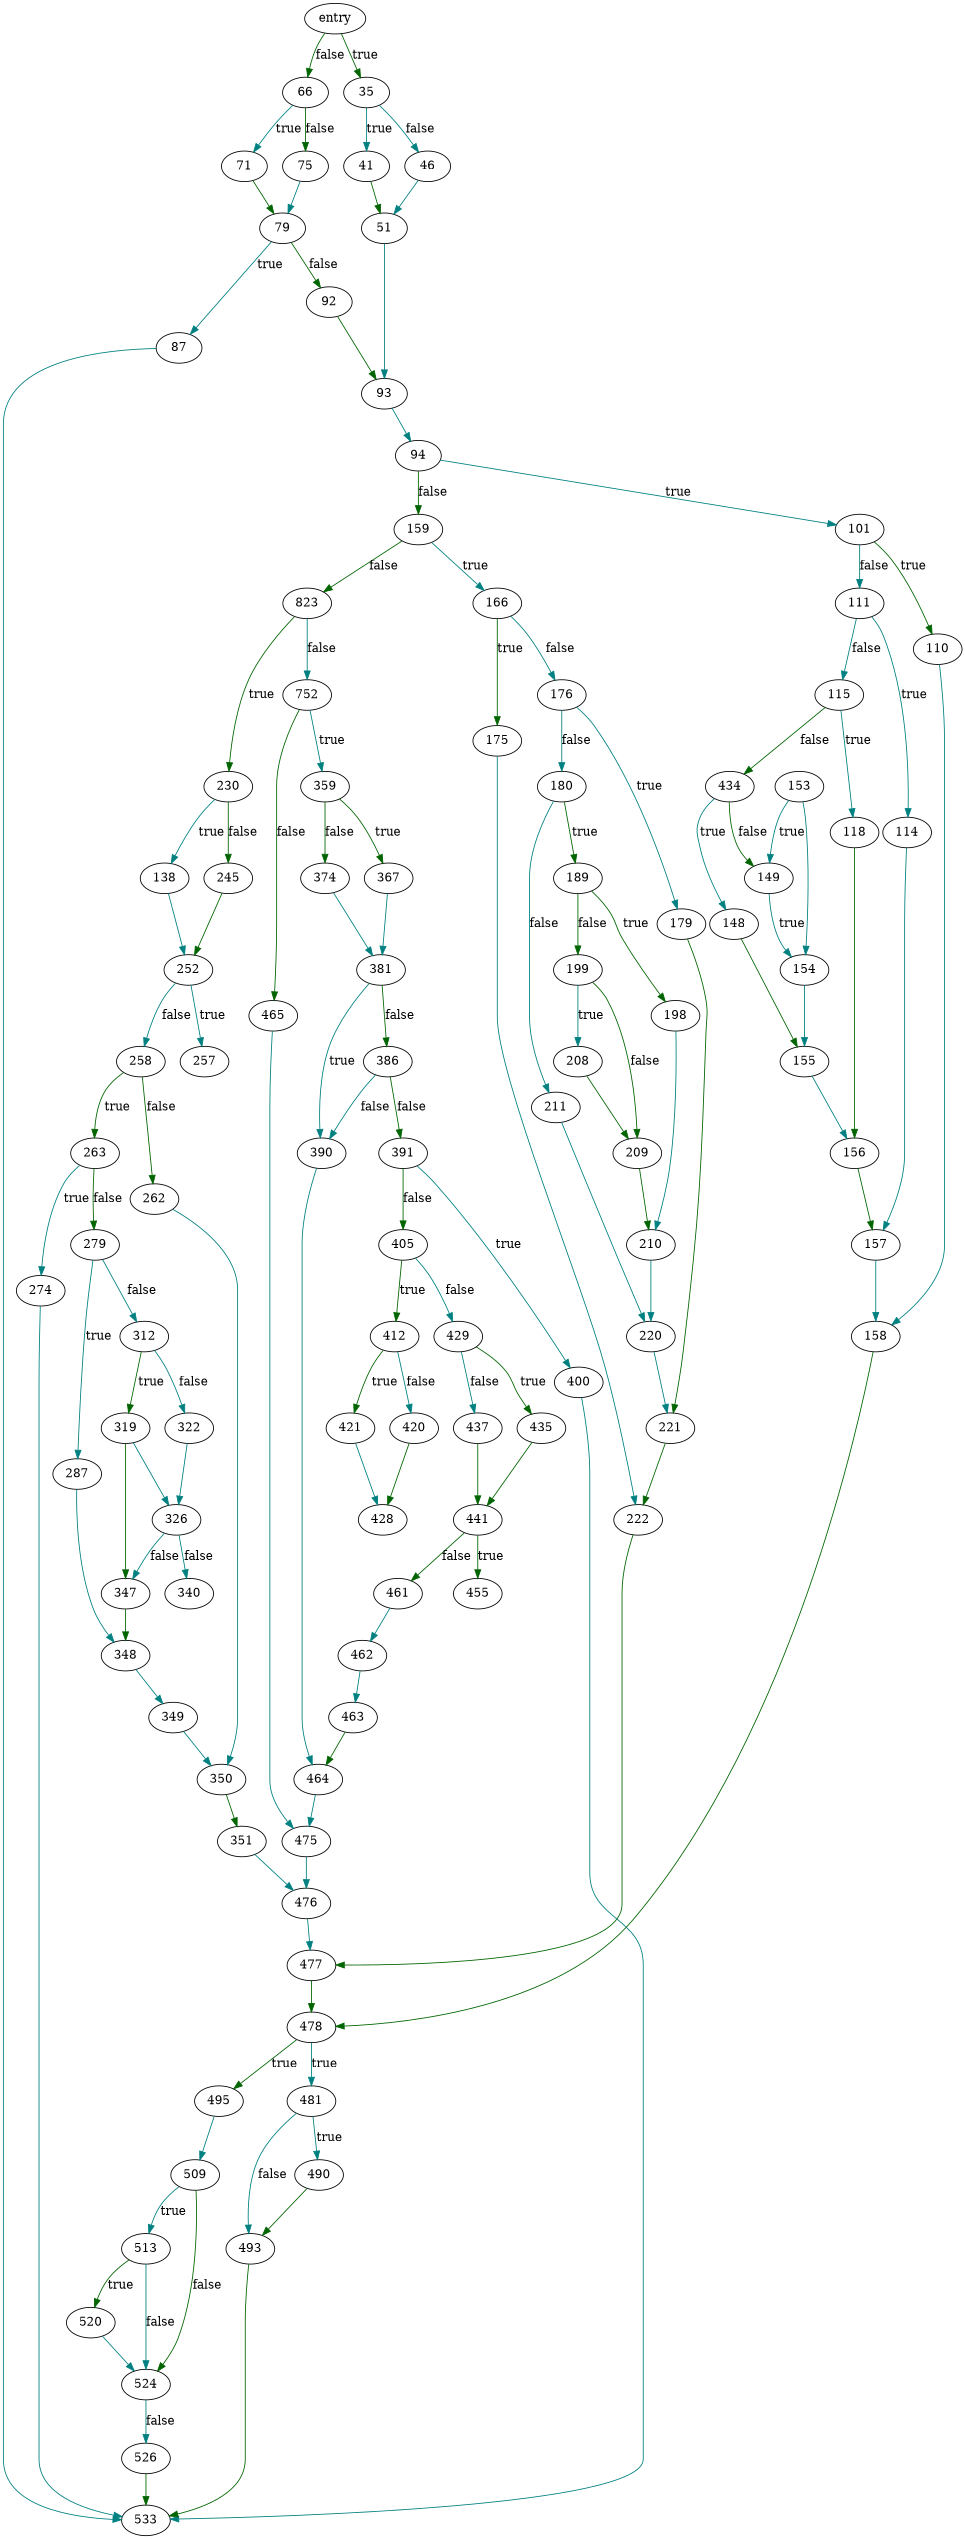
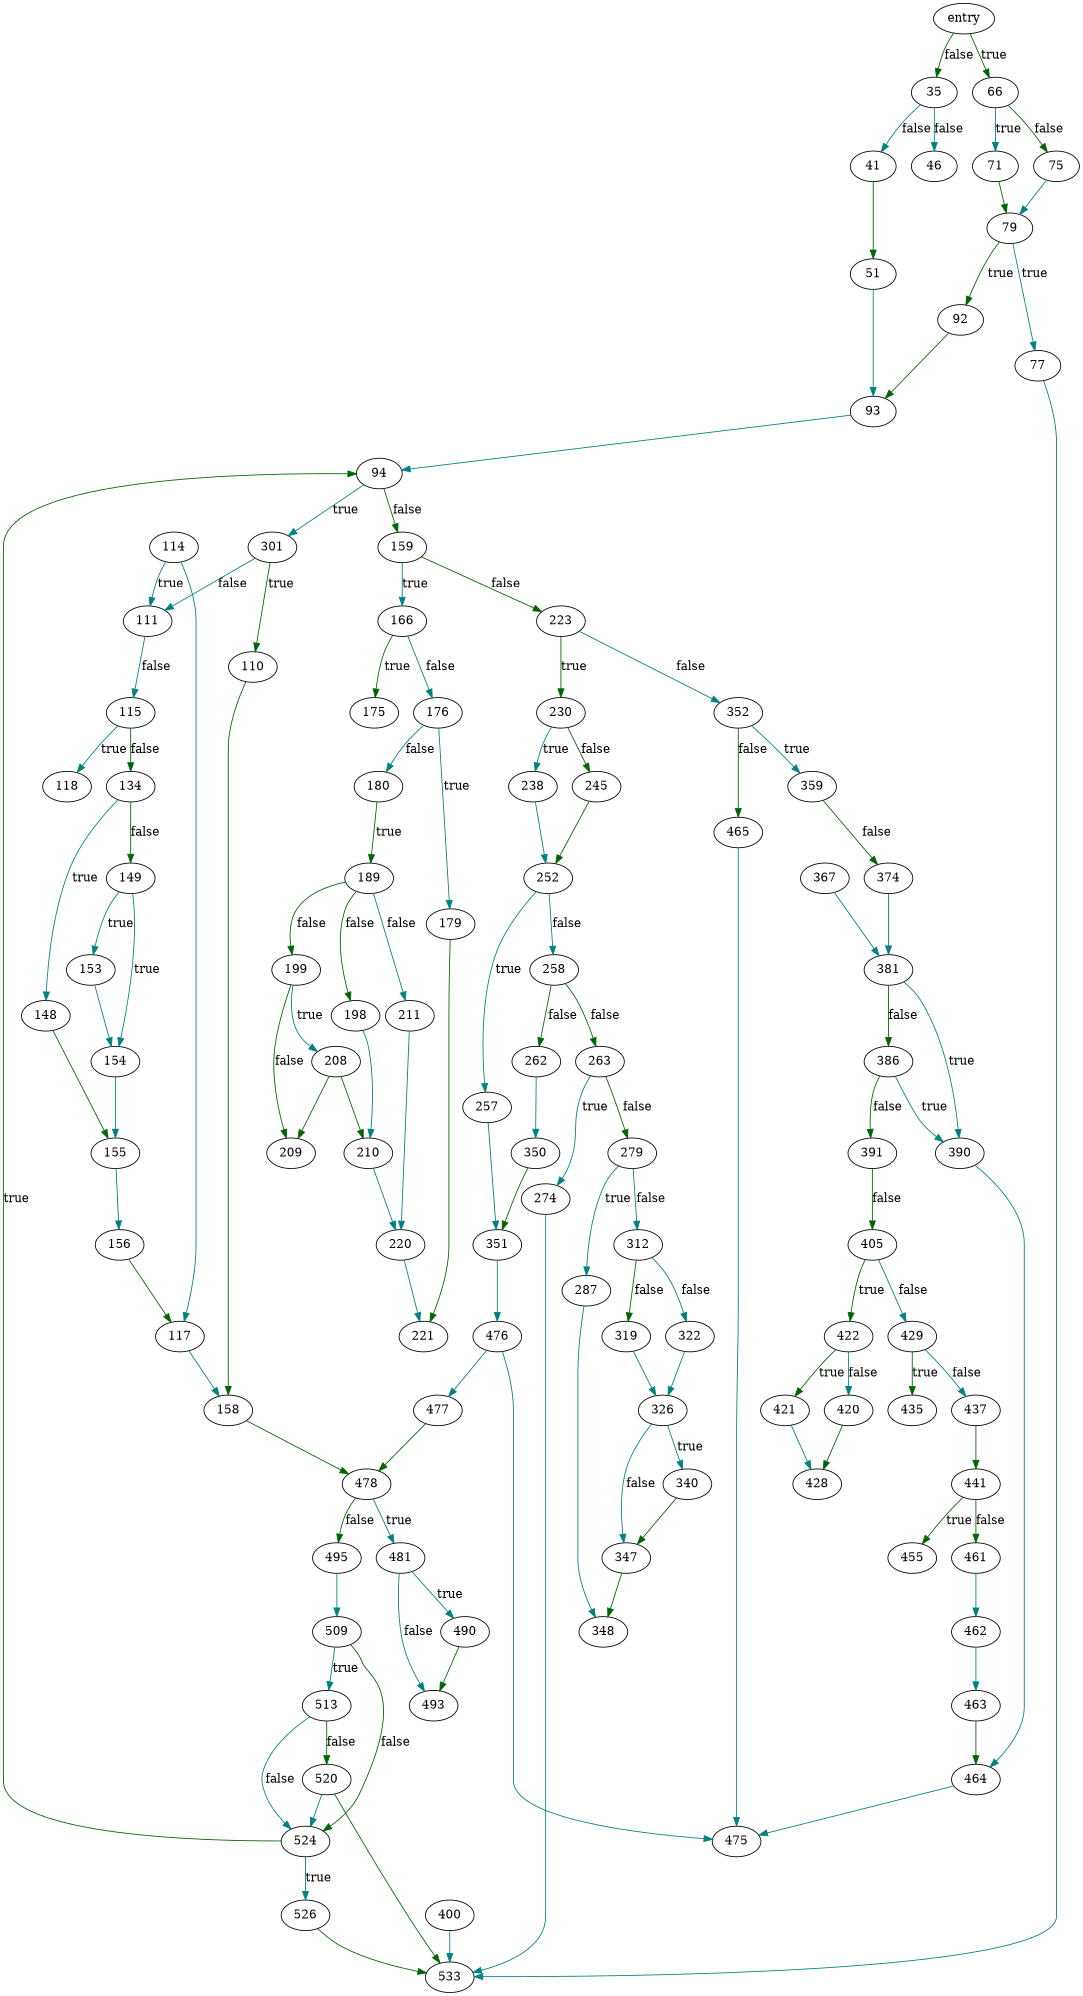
(330, 56) -> (994, 56)
(365, 56) -> (959, 56)
(380, 129) -> (916, 129)
(409, 194) -> none
(323, 265) -> (1001, 274)
(179, 348) -> (1038, 366)
(860, 530) -> (272, 547)
(307, 603) -> (561, 621)
(307, 695) -> (738, 713)
(902, 710) -> (157, 579)
(730, 787) -> (131, 787)
(363, 825) -> none
(776, 826) -> (104, 918)
(165, 878) -> (533, 787)
(636, 924) -> (360, 924)
(530, 942) -> (388, 943)
(855, 989) -> none
(945, 1000) -> (228, 1033)
(118, 1107) -> (605, 1016)
(375, 1107) -> (935, 1107)
none -> (3, 1128)
none -> (492, 1172)
(643, 1195) -> (351, 1104)
(876, 1245) -> (180, 1337)
(496, 1260) -> none
(395, 1337) -> (849, 1337)
(151, 1382) -> (649, 1291)
(512, 1470) -> none
(126, 1507) -> (660, 1518)
(638, 1520) -> none
(199, 1557) -> (690, 1447)
(173, 1718) -> none
(306, 1868) -> (513, 1669)
(285, 2064) -> (360, 1521)
(121, 2286) -> (341, 1743)
(245, 2409) -> (383, 1876)
(160, 2422) -> (319, 1878)
